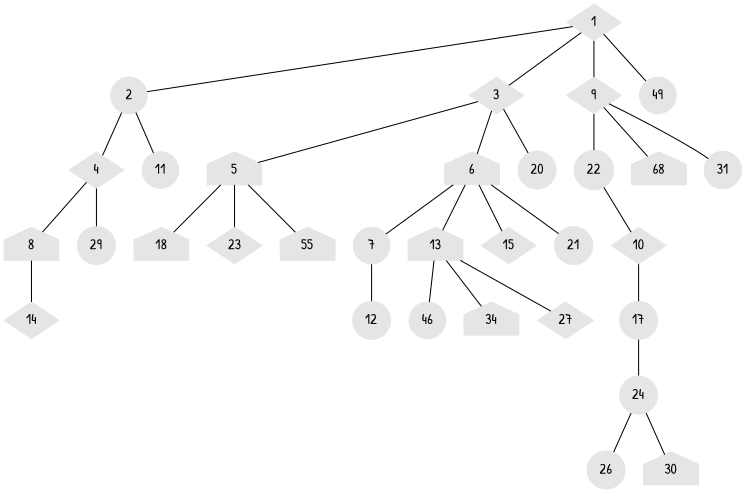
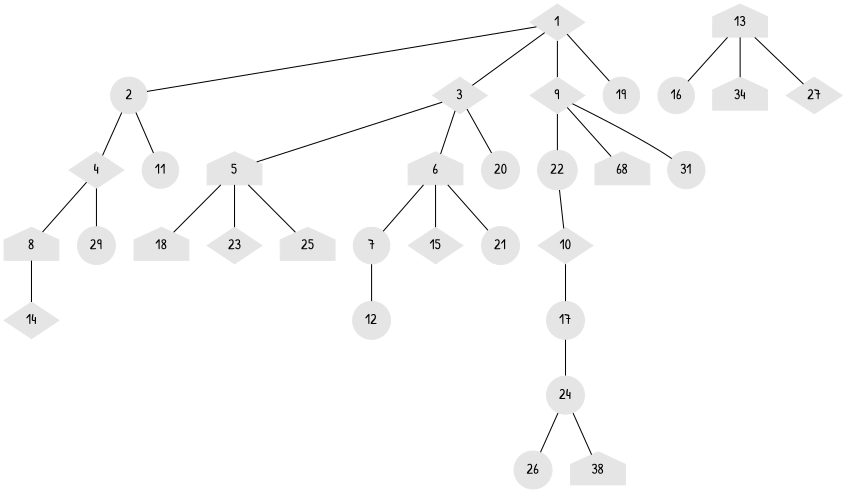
(658, 95) -> (621, 95)
(454, 208) -> none
(308, 246) -> (308, 246)
(427, 320) -> (676, 95)
(671, 470) -> (598, 470)
